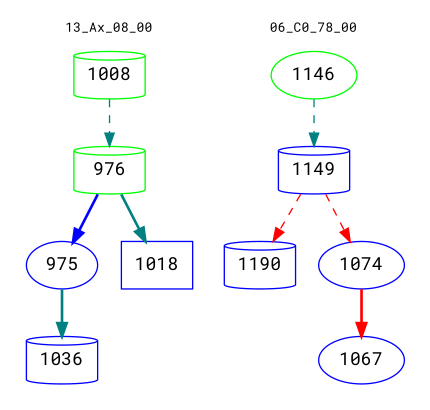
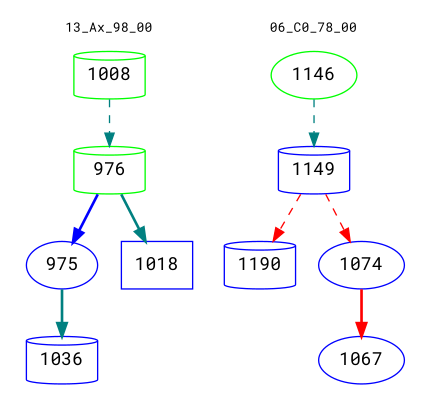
(110, 28) -> (110, 28)
